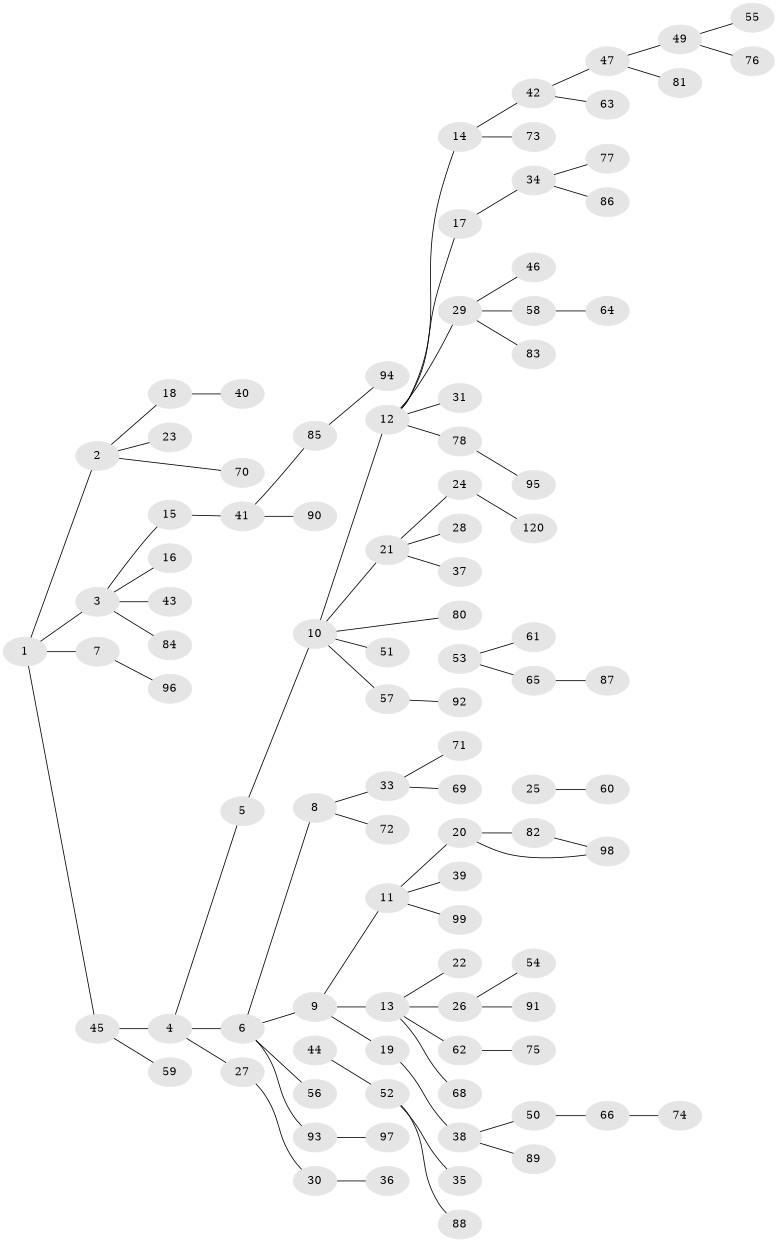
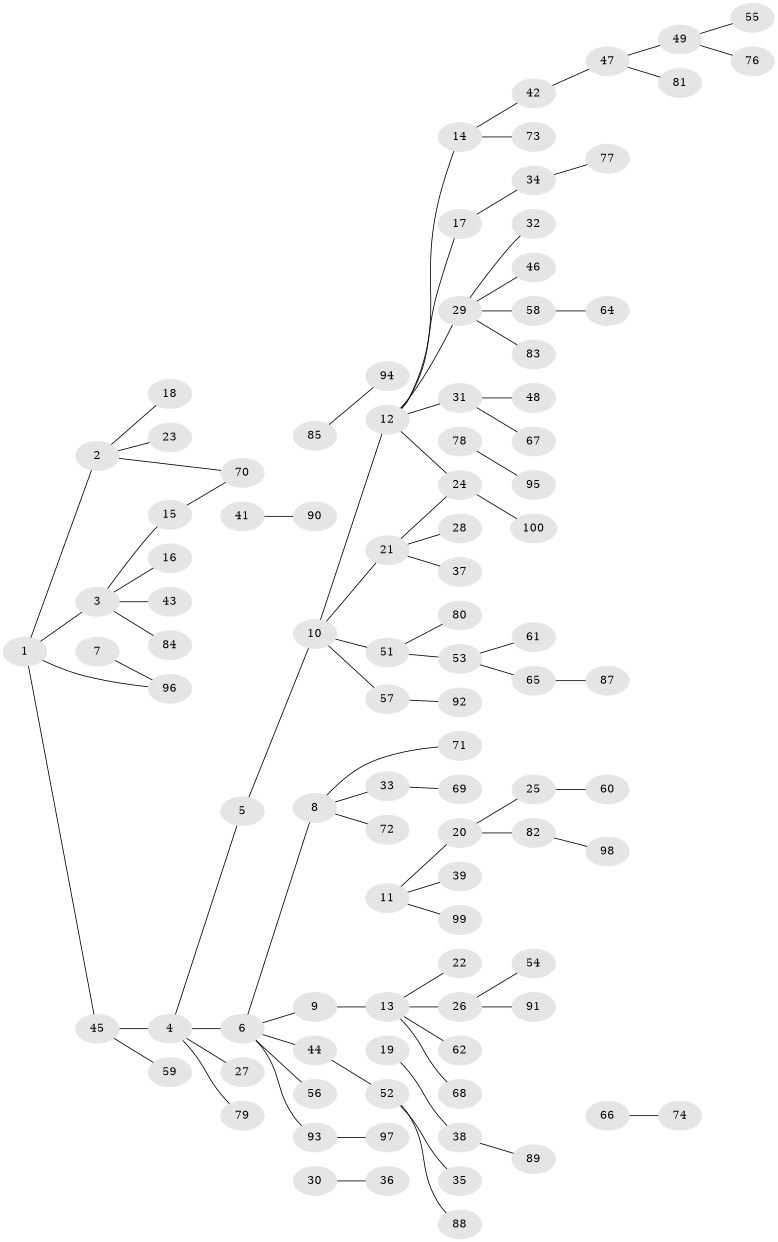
(608, 105) -> none
(608, 202) -> none
none -> (534, 224)
(242, 394) -> none
none -> (534, 398)
(424, 431) -> (424, 452)
none -> (534, 441)
(280, 477) -> none
(206, 516) -> (206, 494)
(534, 528) -> (534, 528)
(388, 625) -> (424, 634)
(61, 652) -> (94, 678)
none -> (424, 656)
(424, 766) -> (377, 760)
(530, 857) -> (497, 811)
(351, 953) -> none
(351, 1029) -> none
none -> (279, 1040)
(534, 1050) -> none
none -> (242, 1116)
(534, 1116) -> none
(279, 1127) -> none
